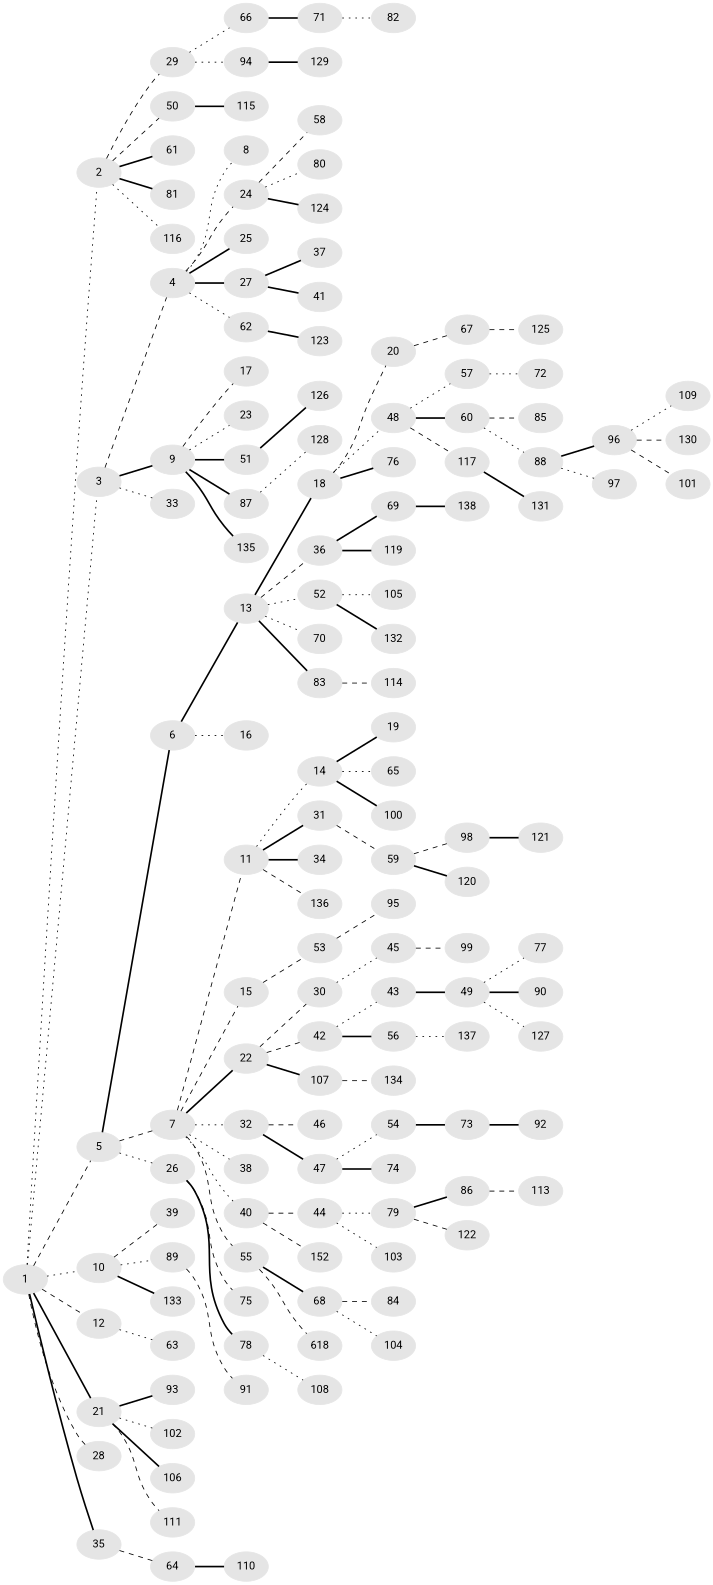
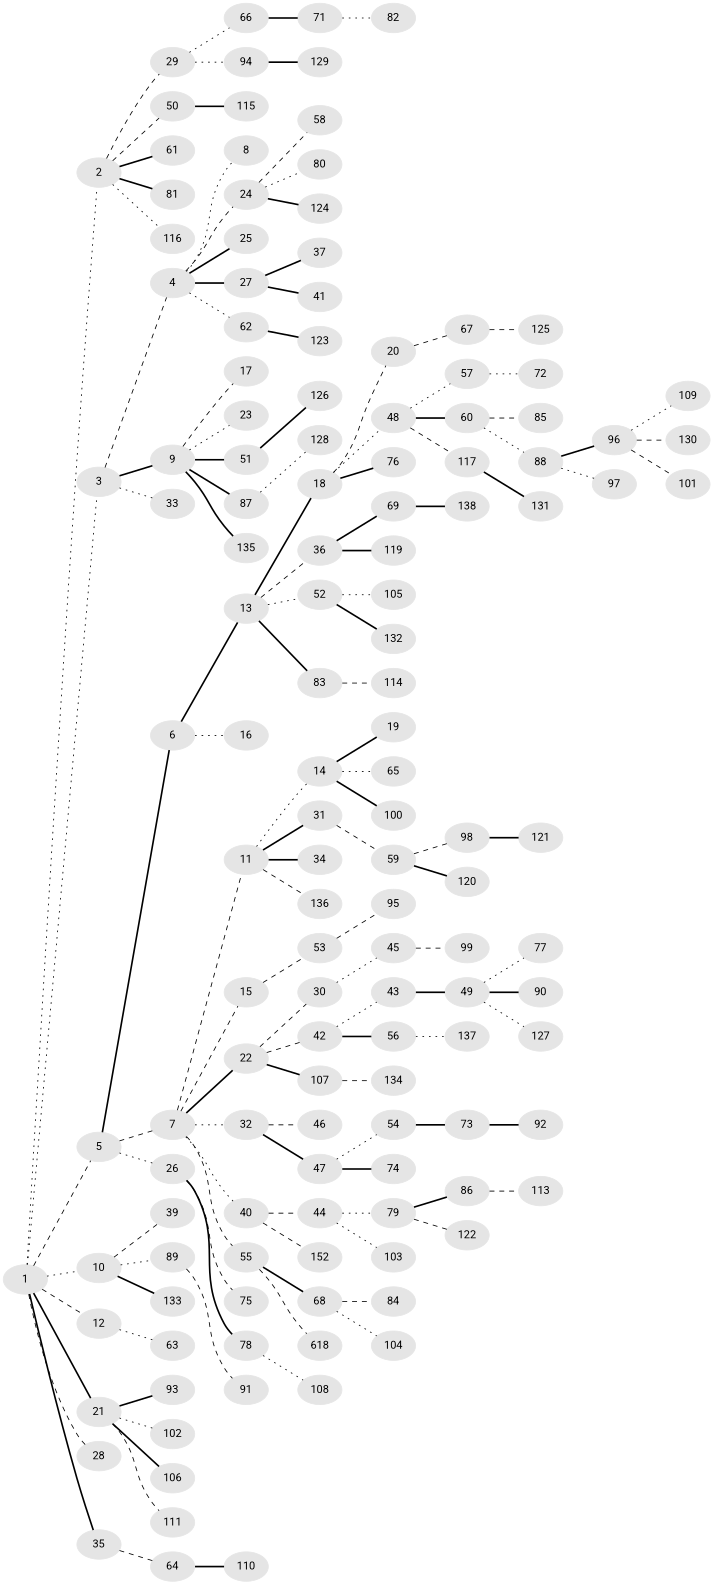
(320, 639) -> none
(246, 1169) -> none
